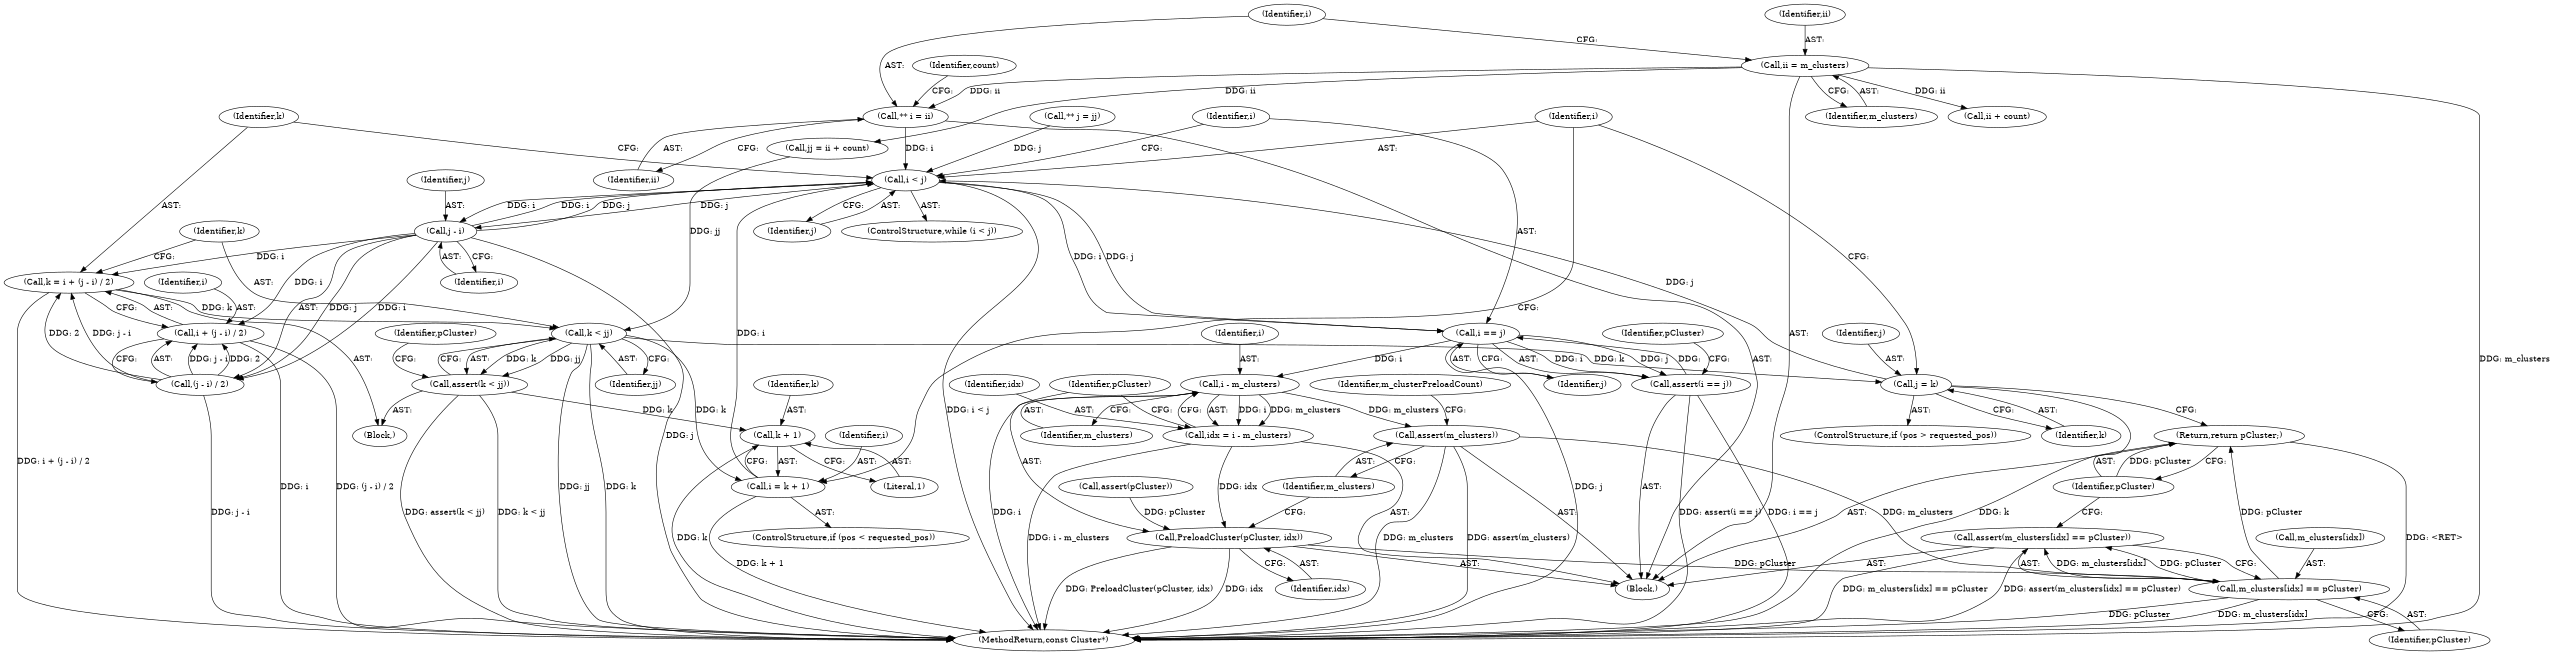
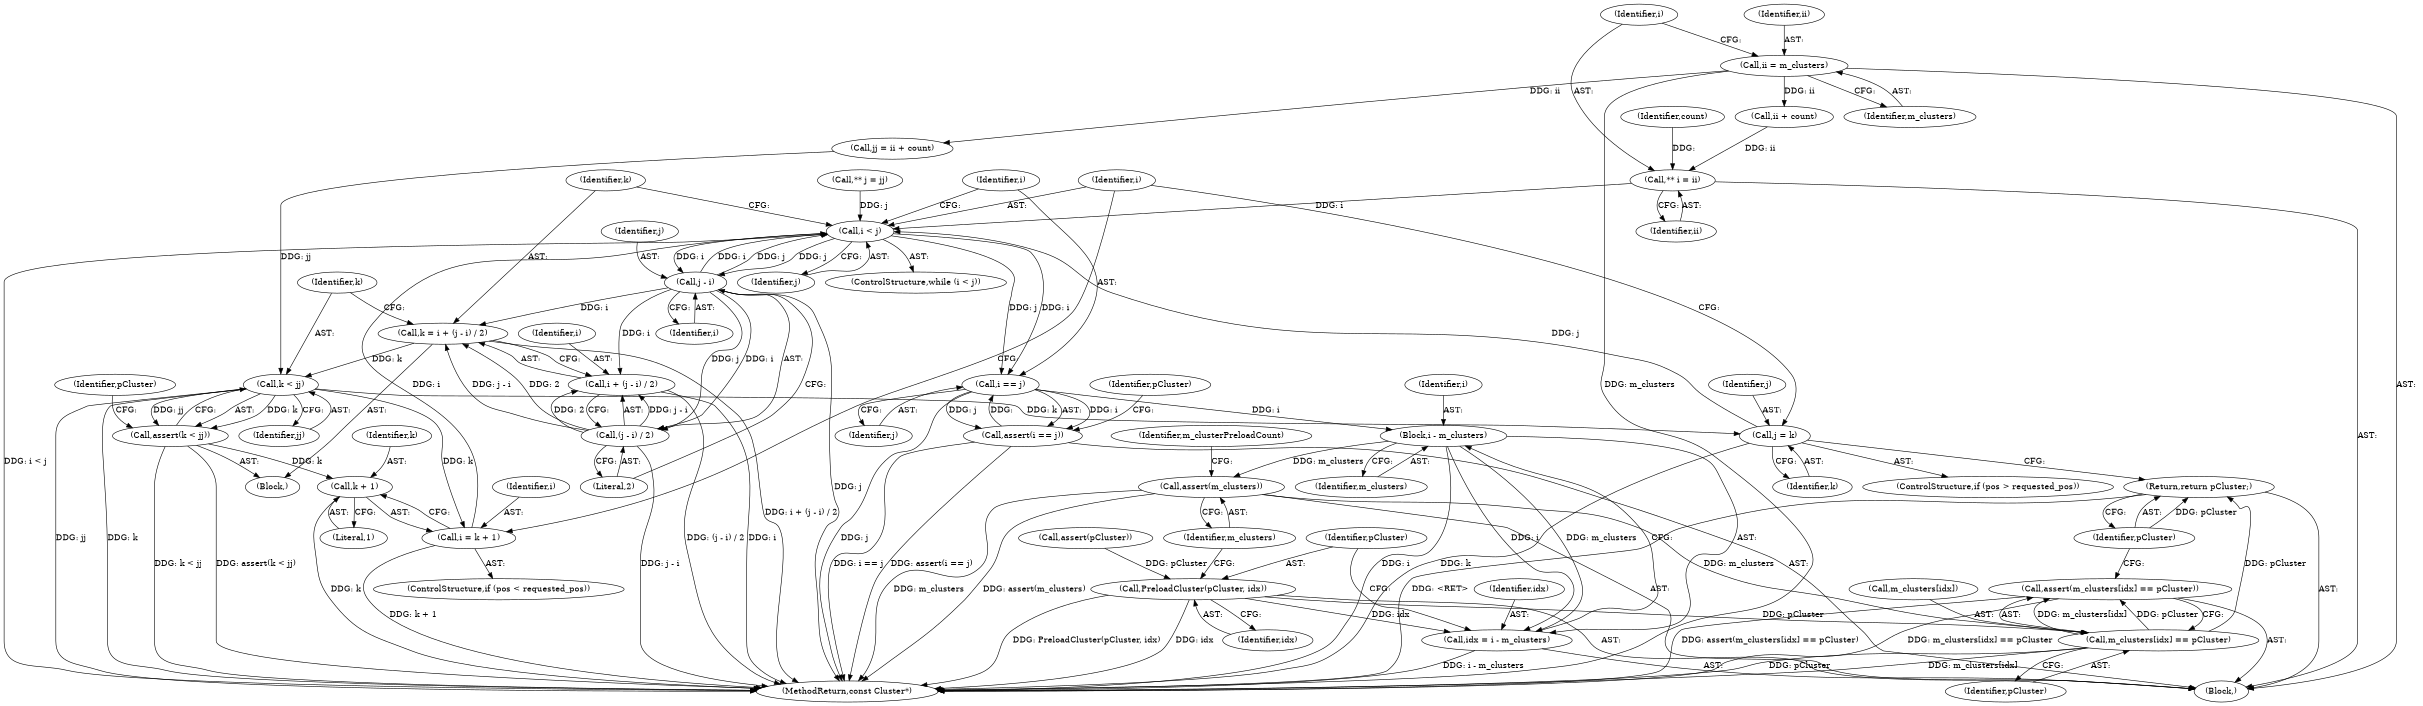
(1335, 73) -> (1731, 147)
(944, 91) -> (1685, 149)
(1240, 385) -> (1443, 436)
(1218, 483) -> (1345, 615)
none -> (614, 487)
